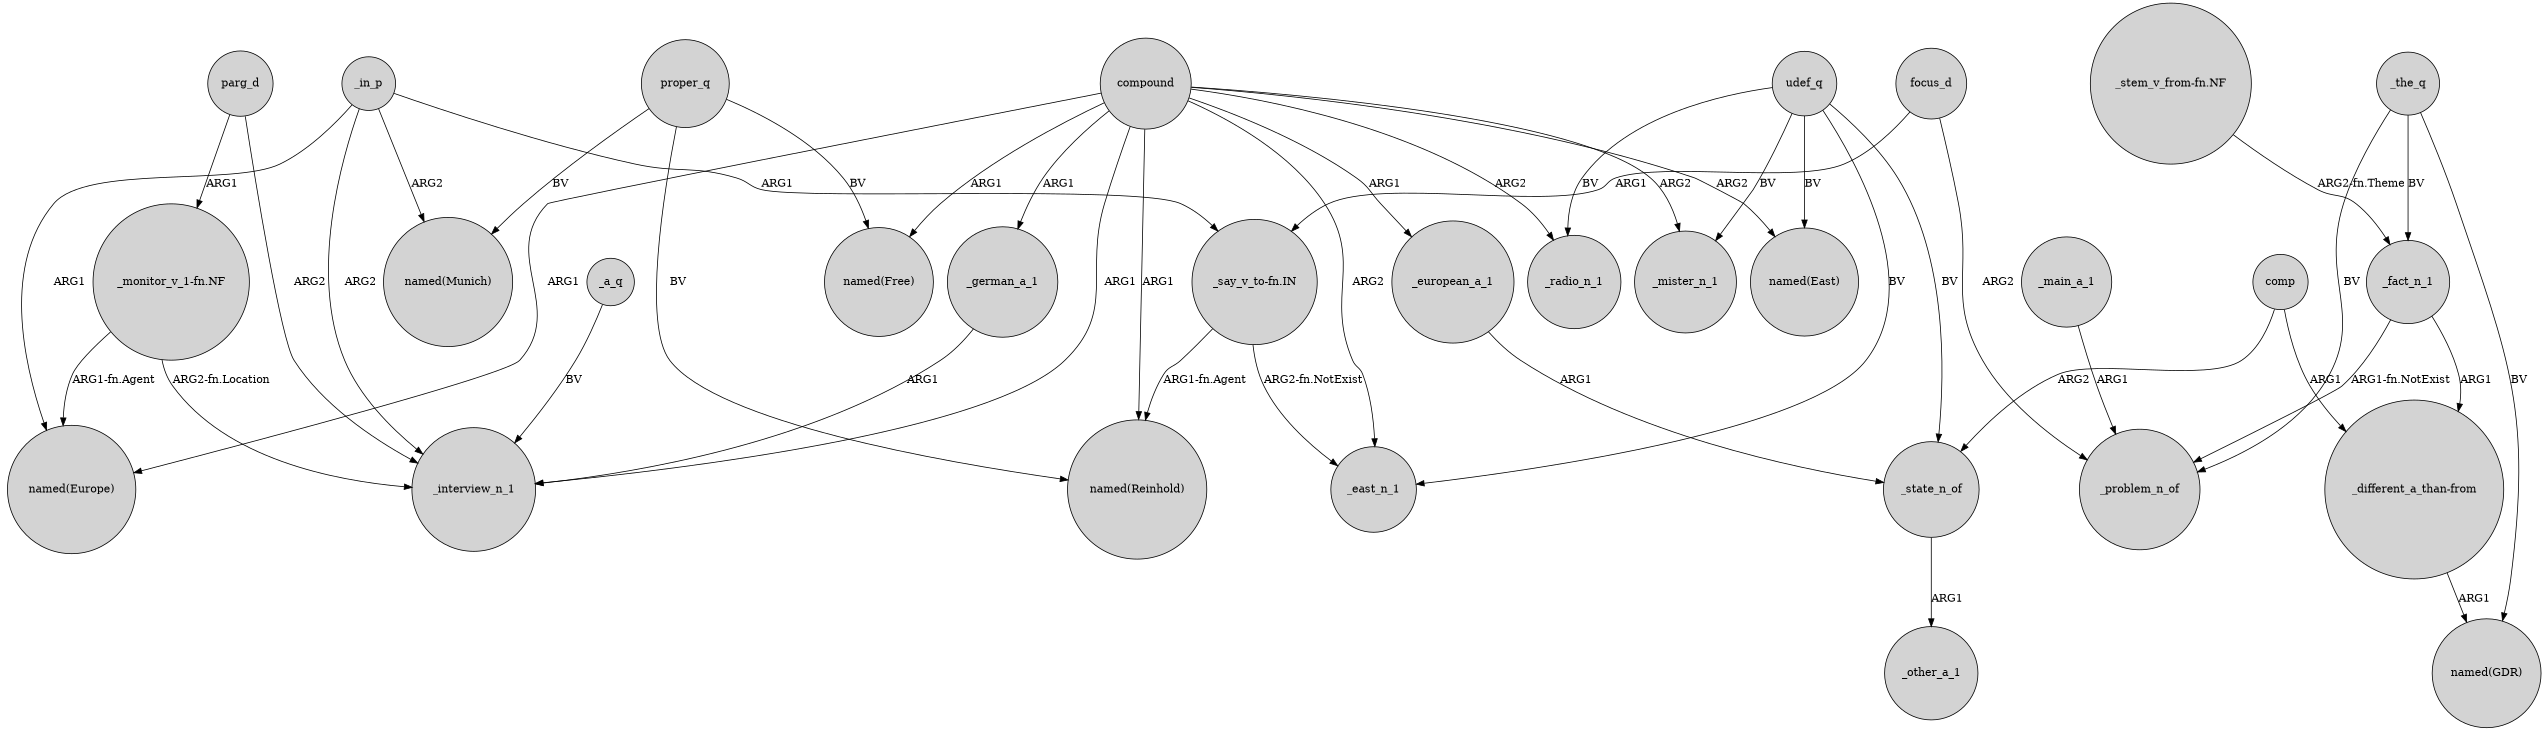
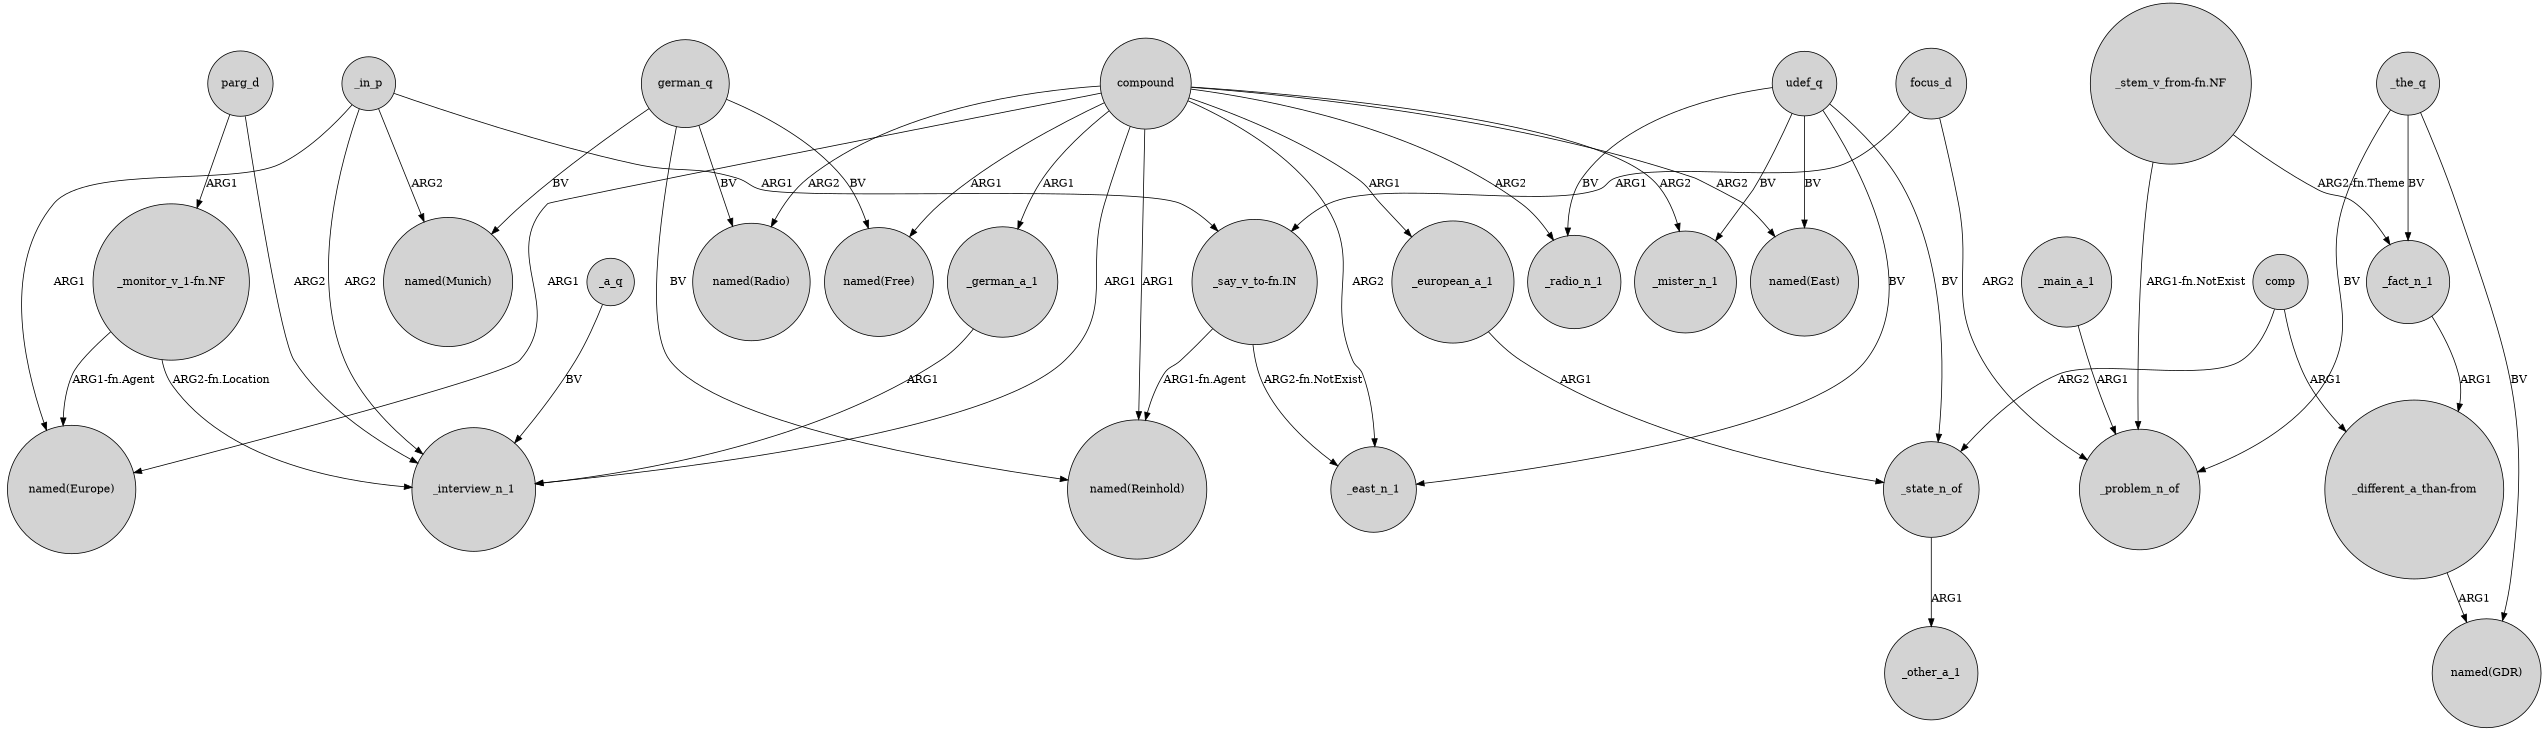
(685, 84) -> (685, 84)
none -> (751, 282)
(2325, 396) -> (2140, 291)
